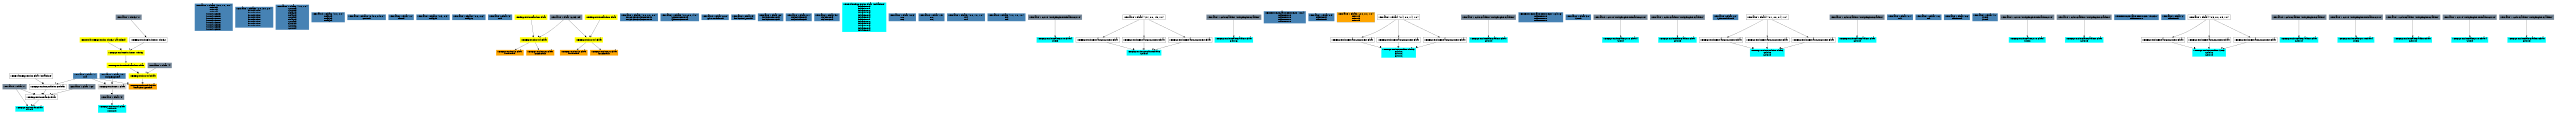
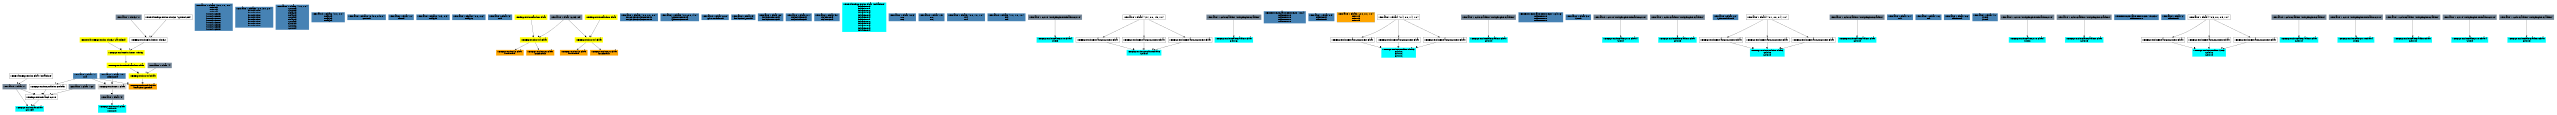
none -> (168, 17)
(113, 76) -> (113, 76)
(39, 81) -> (24, 81)
(41, 97) -> (41, 97)
(30, 109) -> (30, 109)
